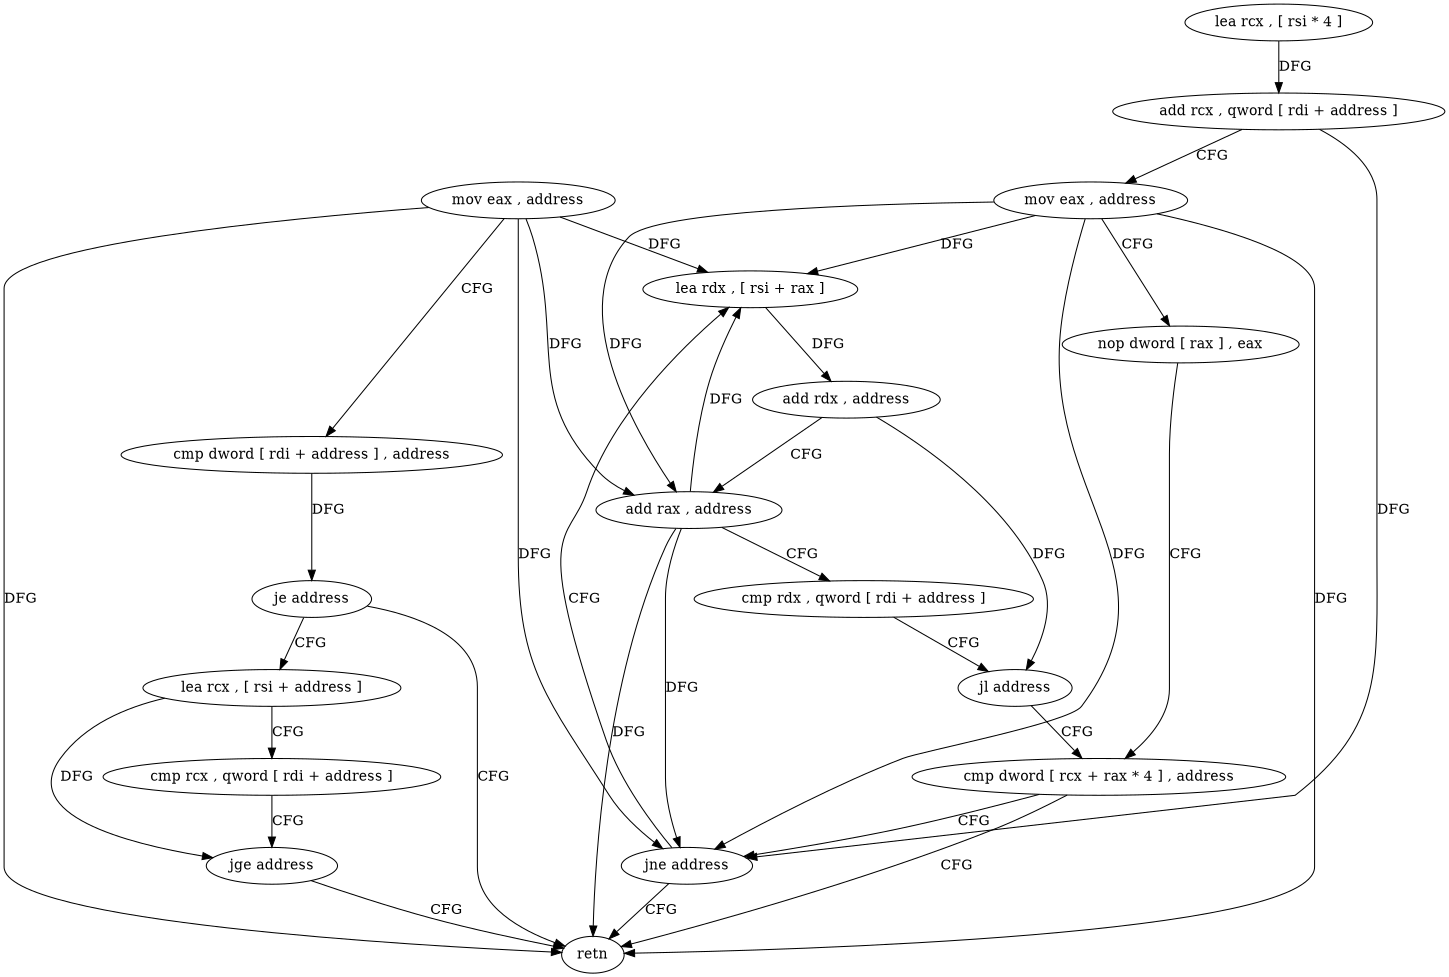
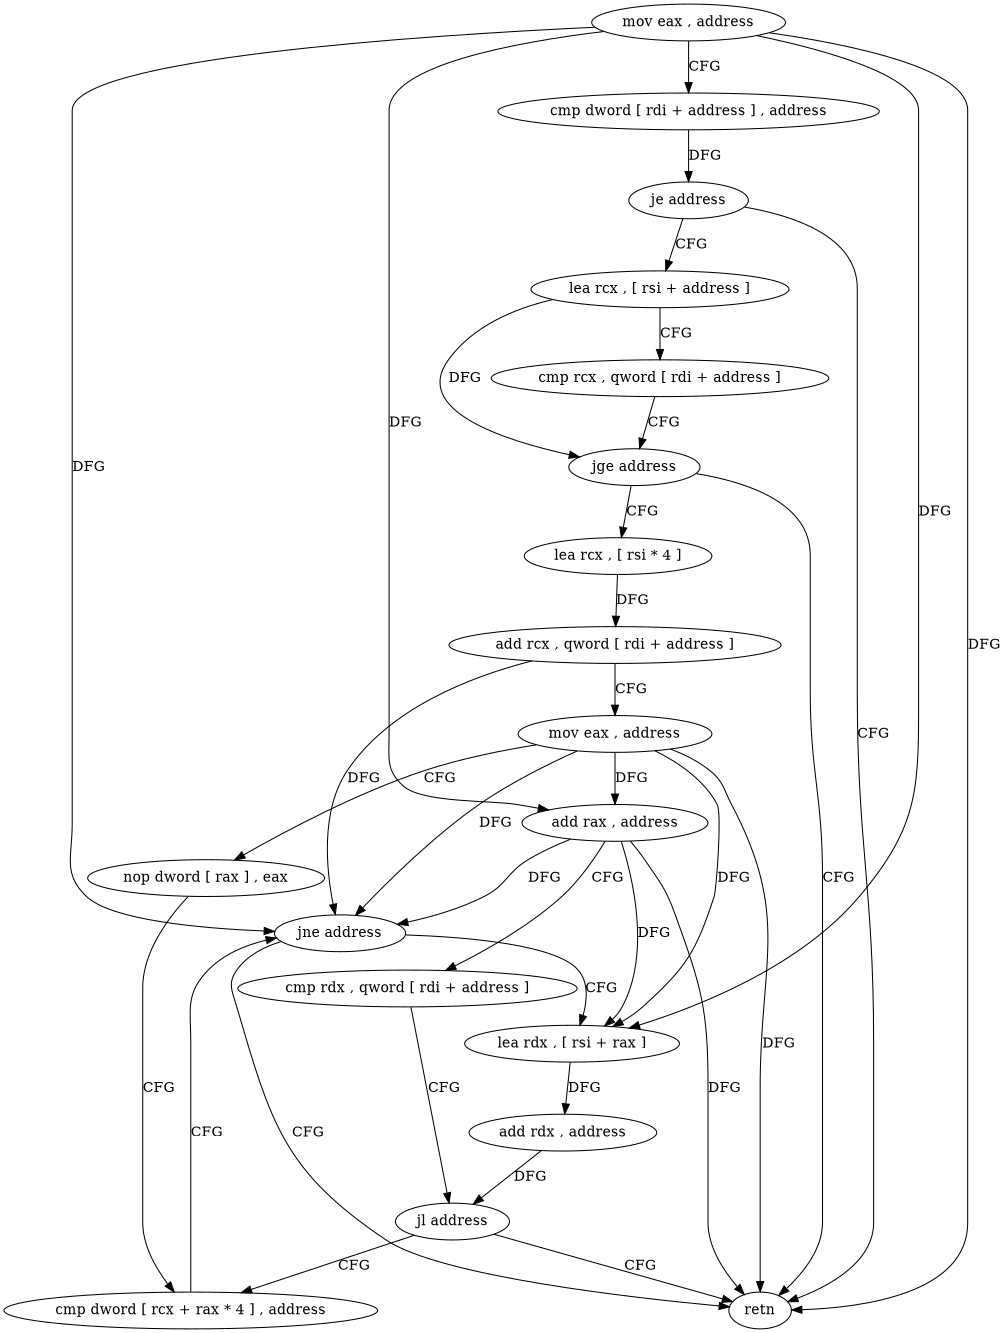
(772, 452) -> none
none -> (627, 506)
(853, 879) -> (608, 1267)
